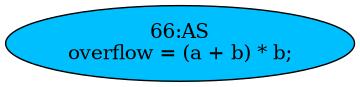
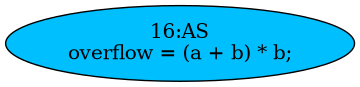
(180, 43) -> (180, 43)
